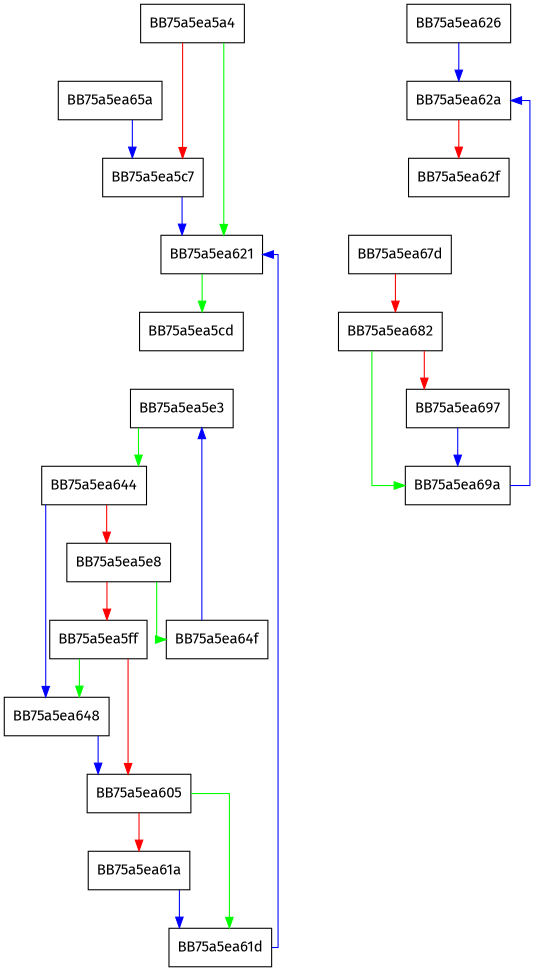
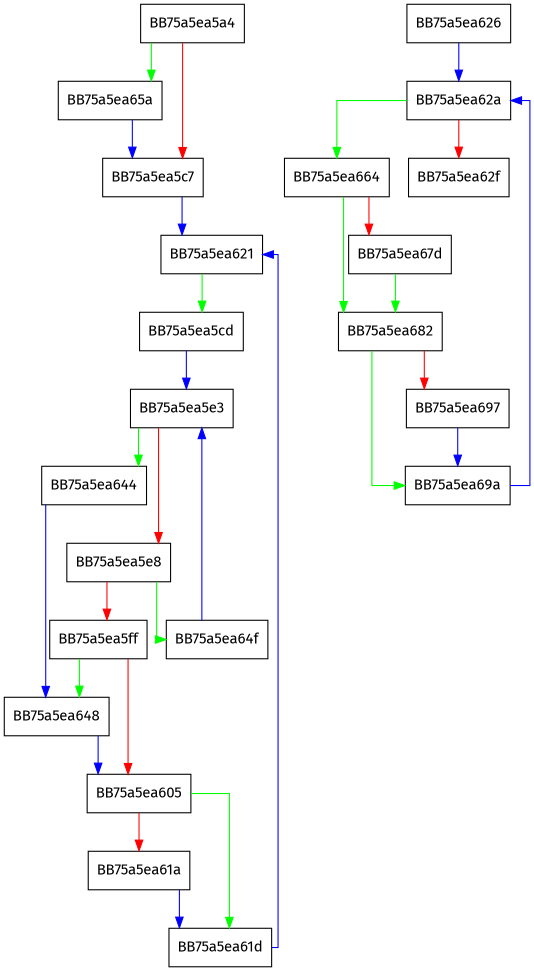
(224, 134) -> (151, 57)
none -> (337, 178)
(395, 288) -> (395, 288)
none -> (186, 365)
(107, 519) -> (159, 480)
